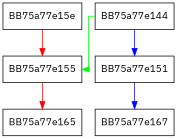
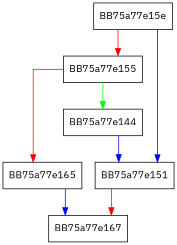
(88, 40) -> (103, 92)
(135, 92) -> (111, 198)
none -> (157, 92)
none -> (65, 198)
